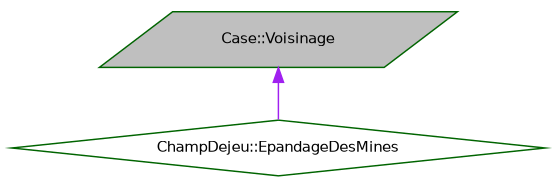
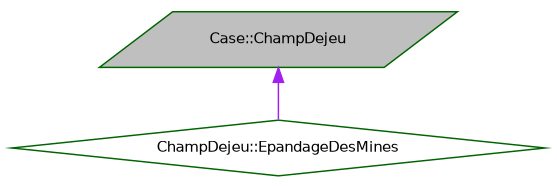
(278, 40) -> (278, 40)
